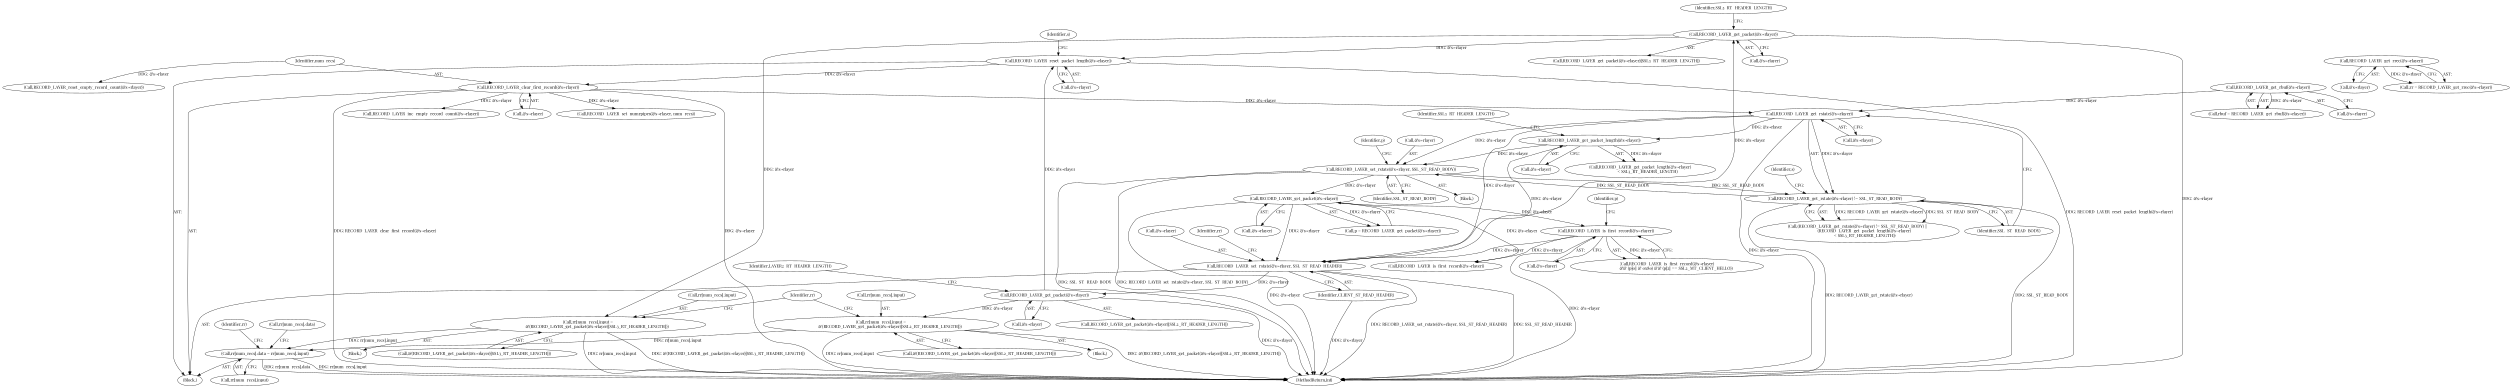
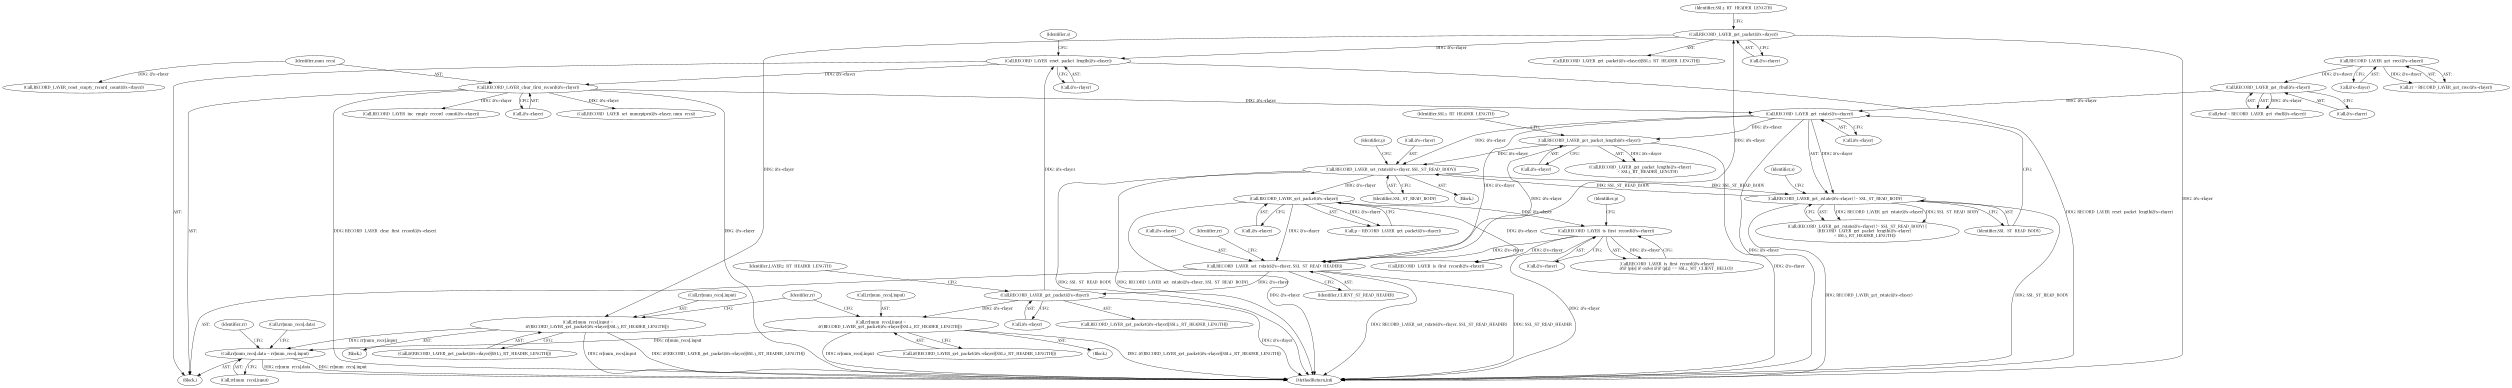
none -> (2320, 73)
(2433, 74) -> (2433, 74)
(1333, 335) -> (1708, 368)
